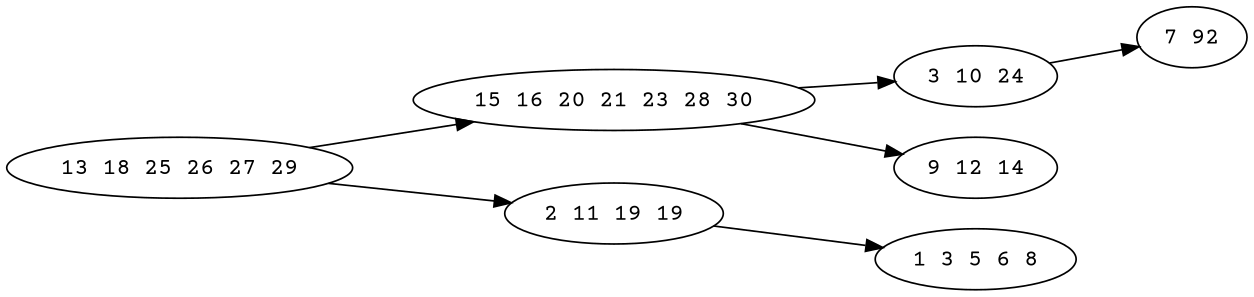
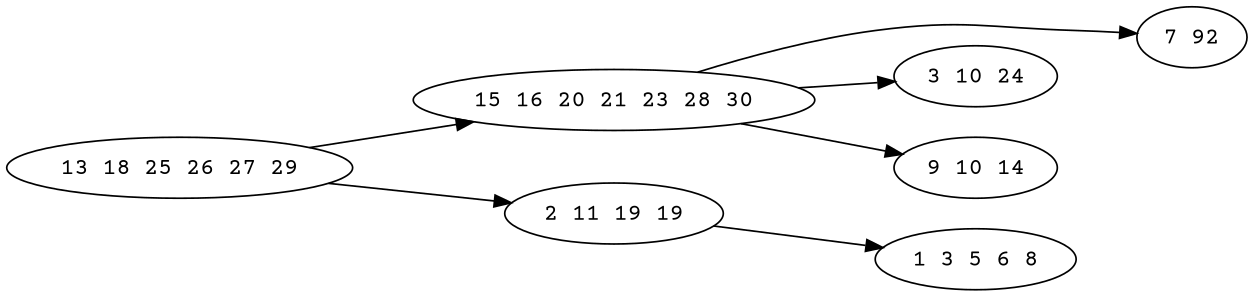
(1086, 56) -> (906, 27)
(976, 168) -> (976, 168)
